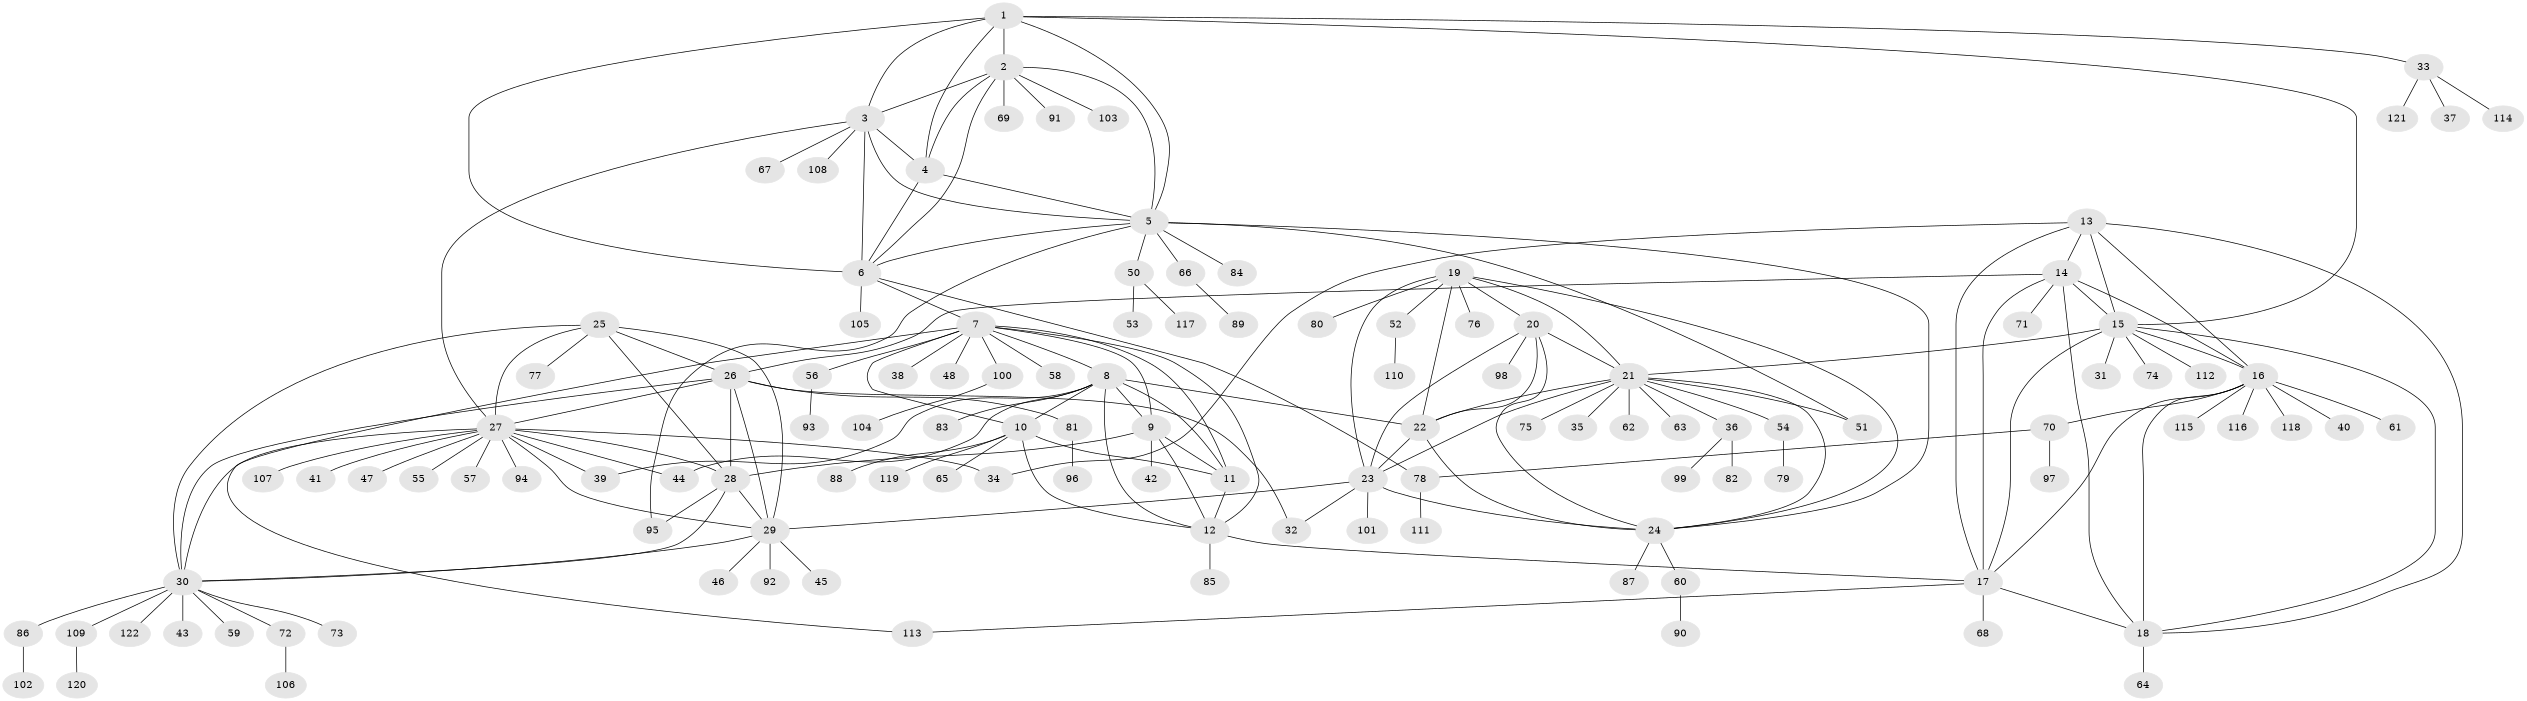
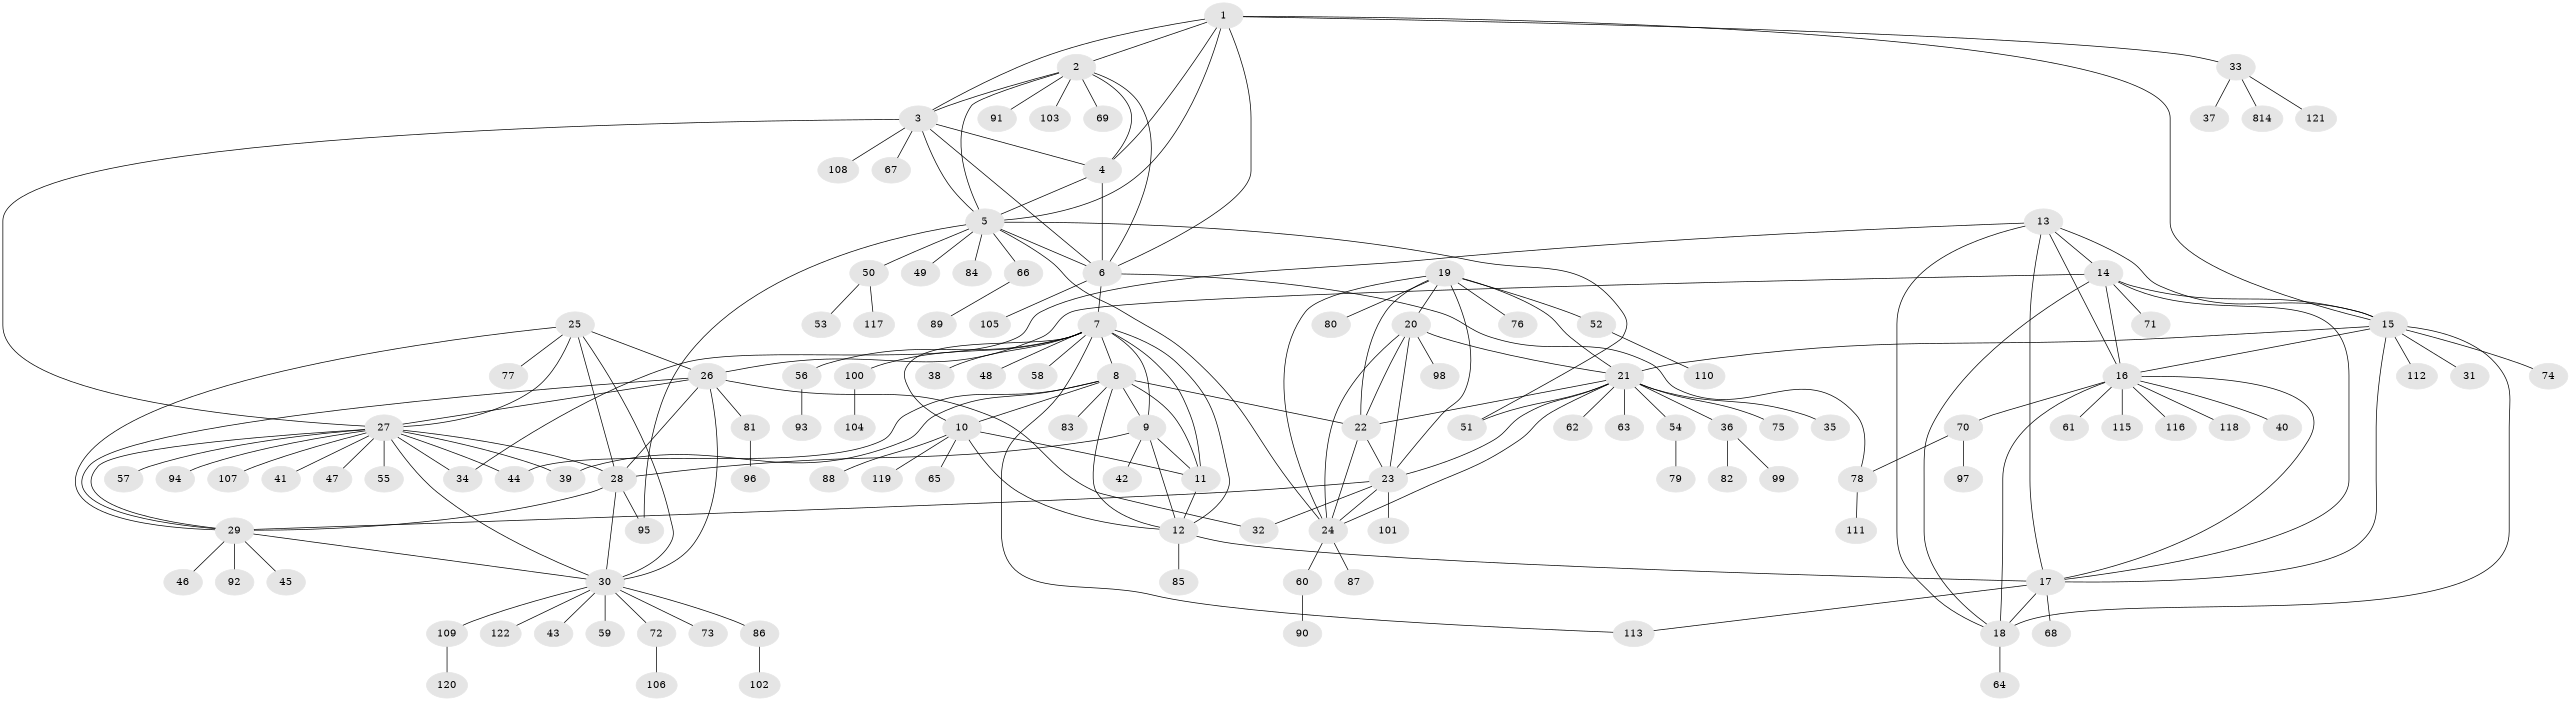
(2503, 119) -> (2262, 119)
none -> (921, 273)
